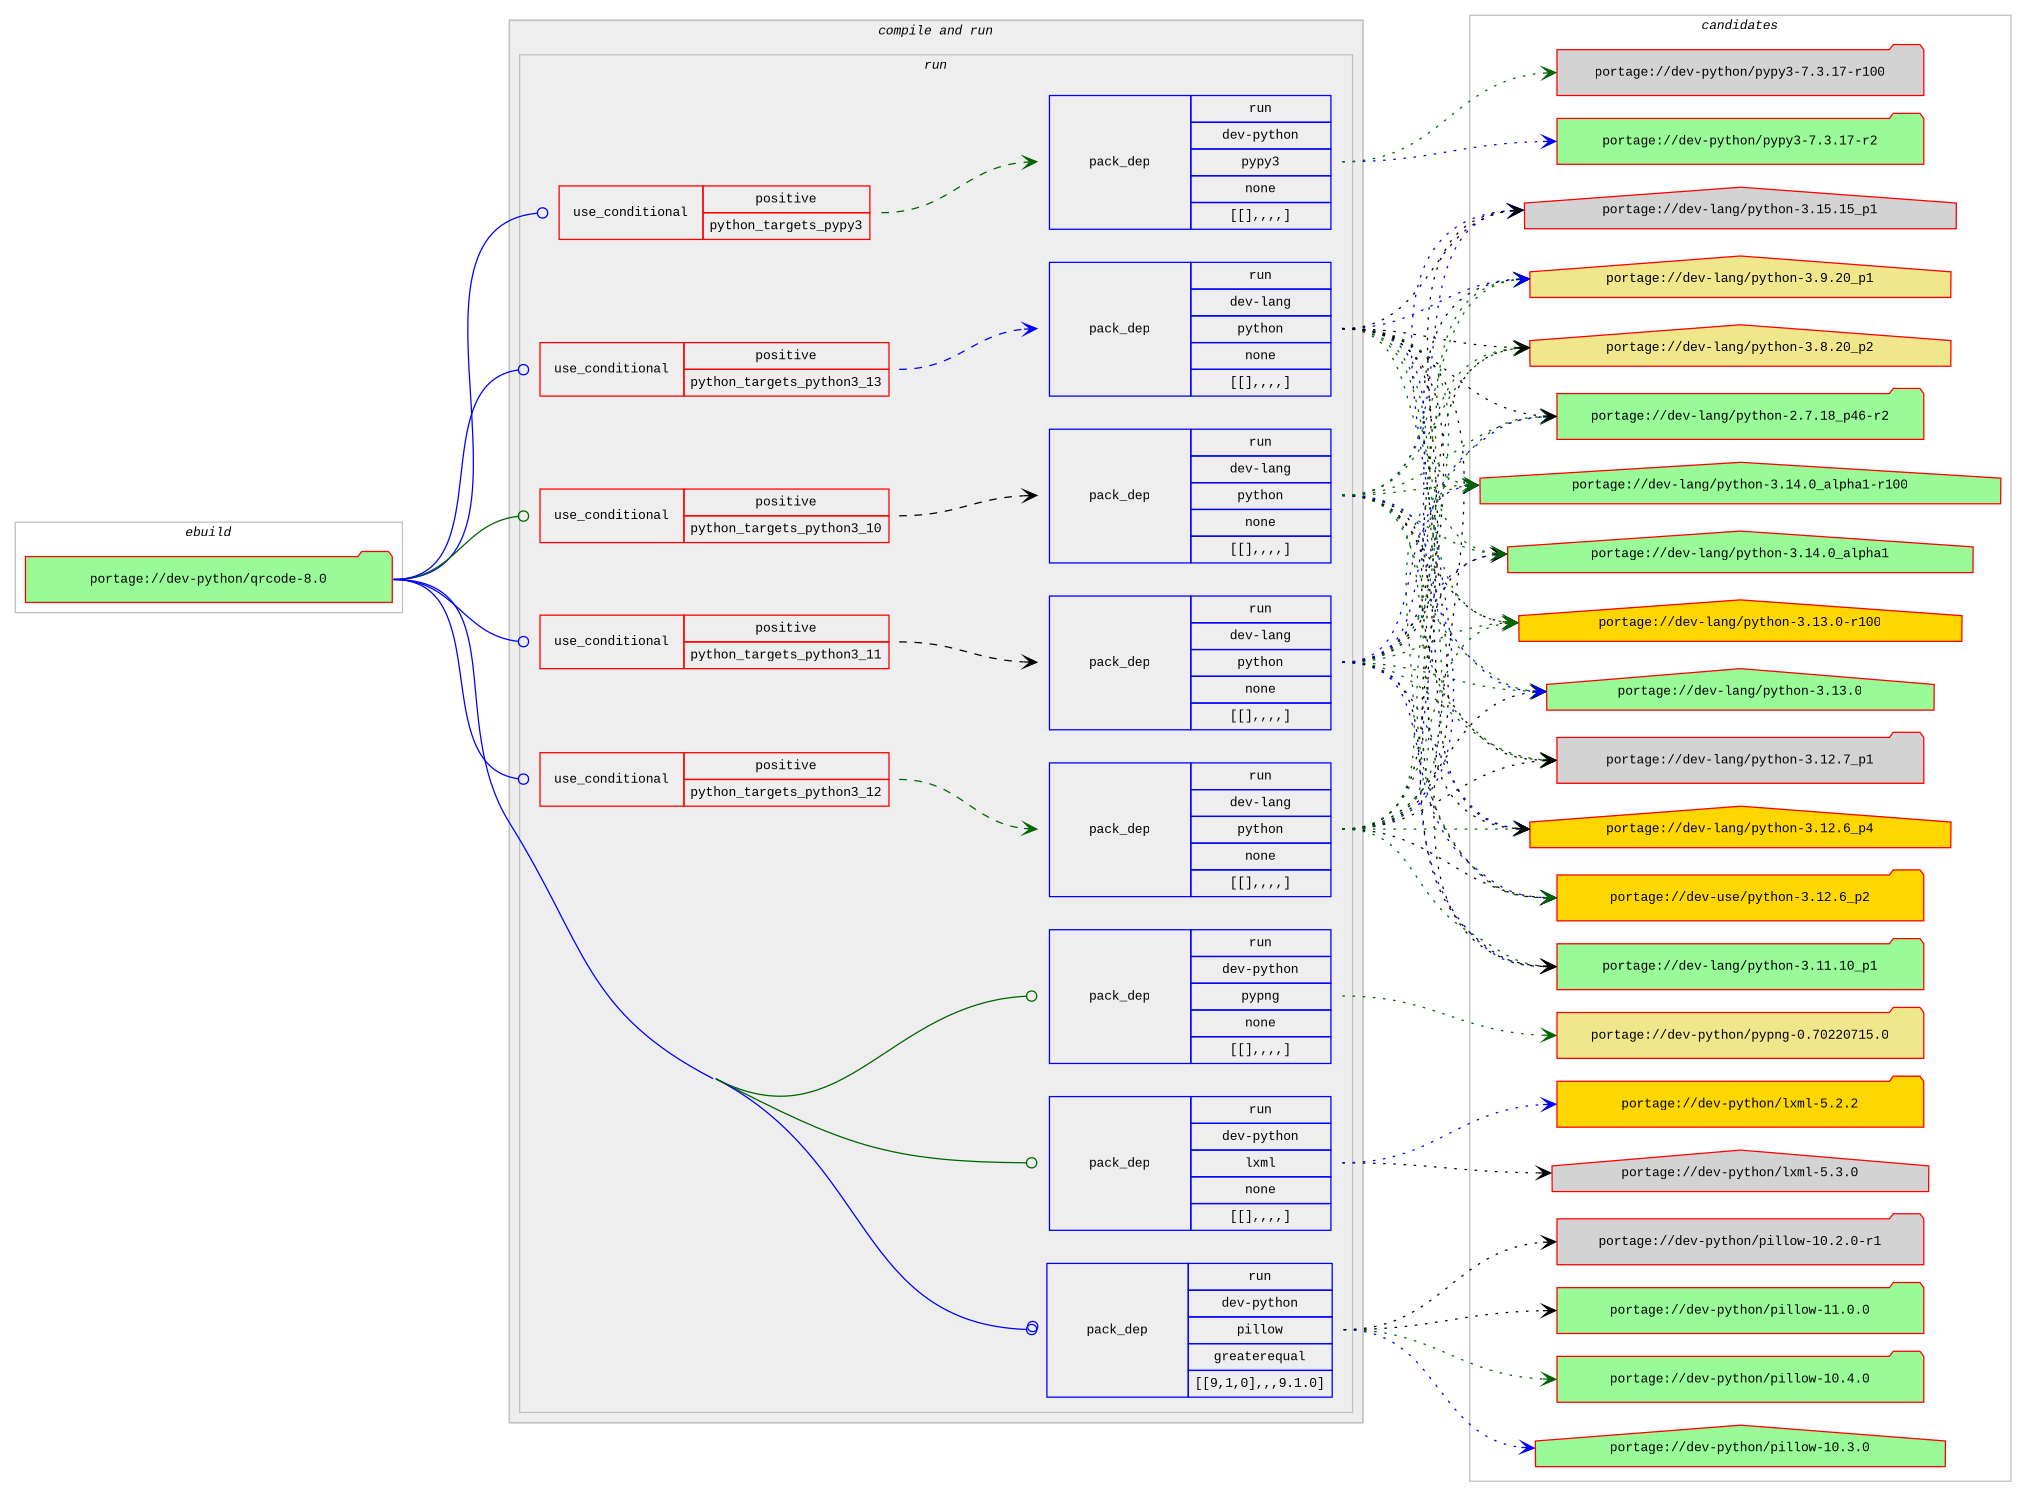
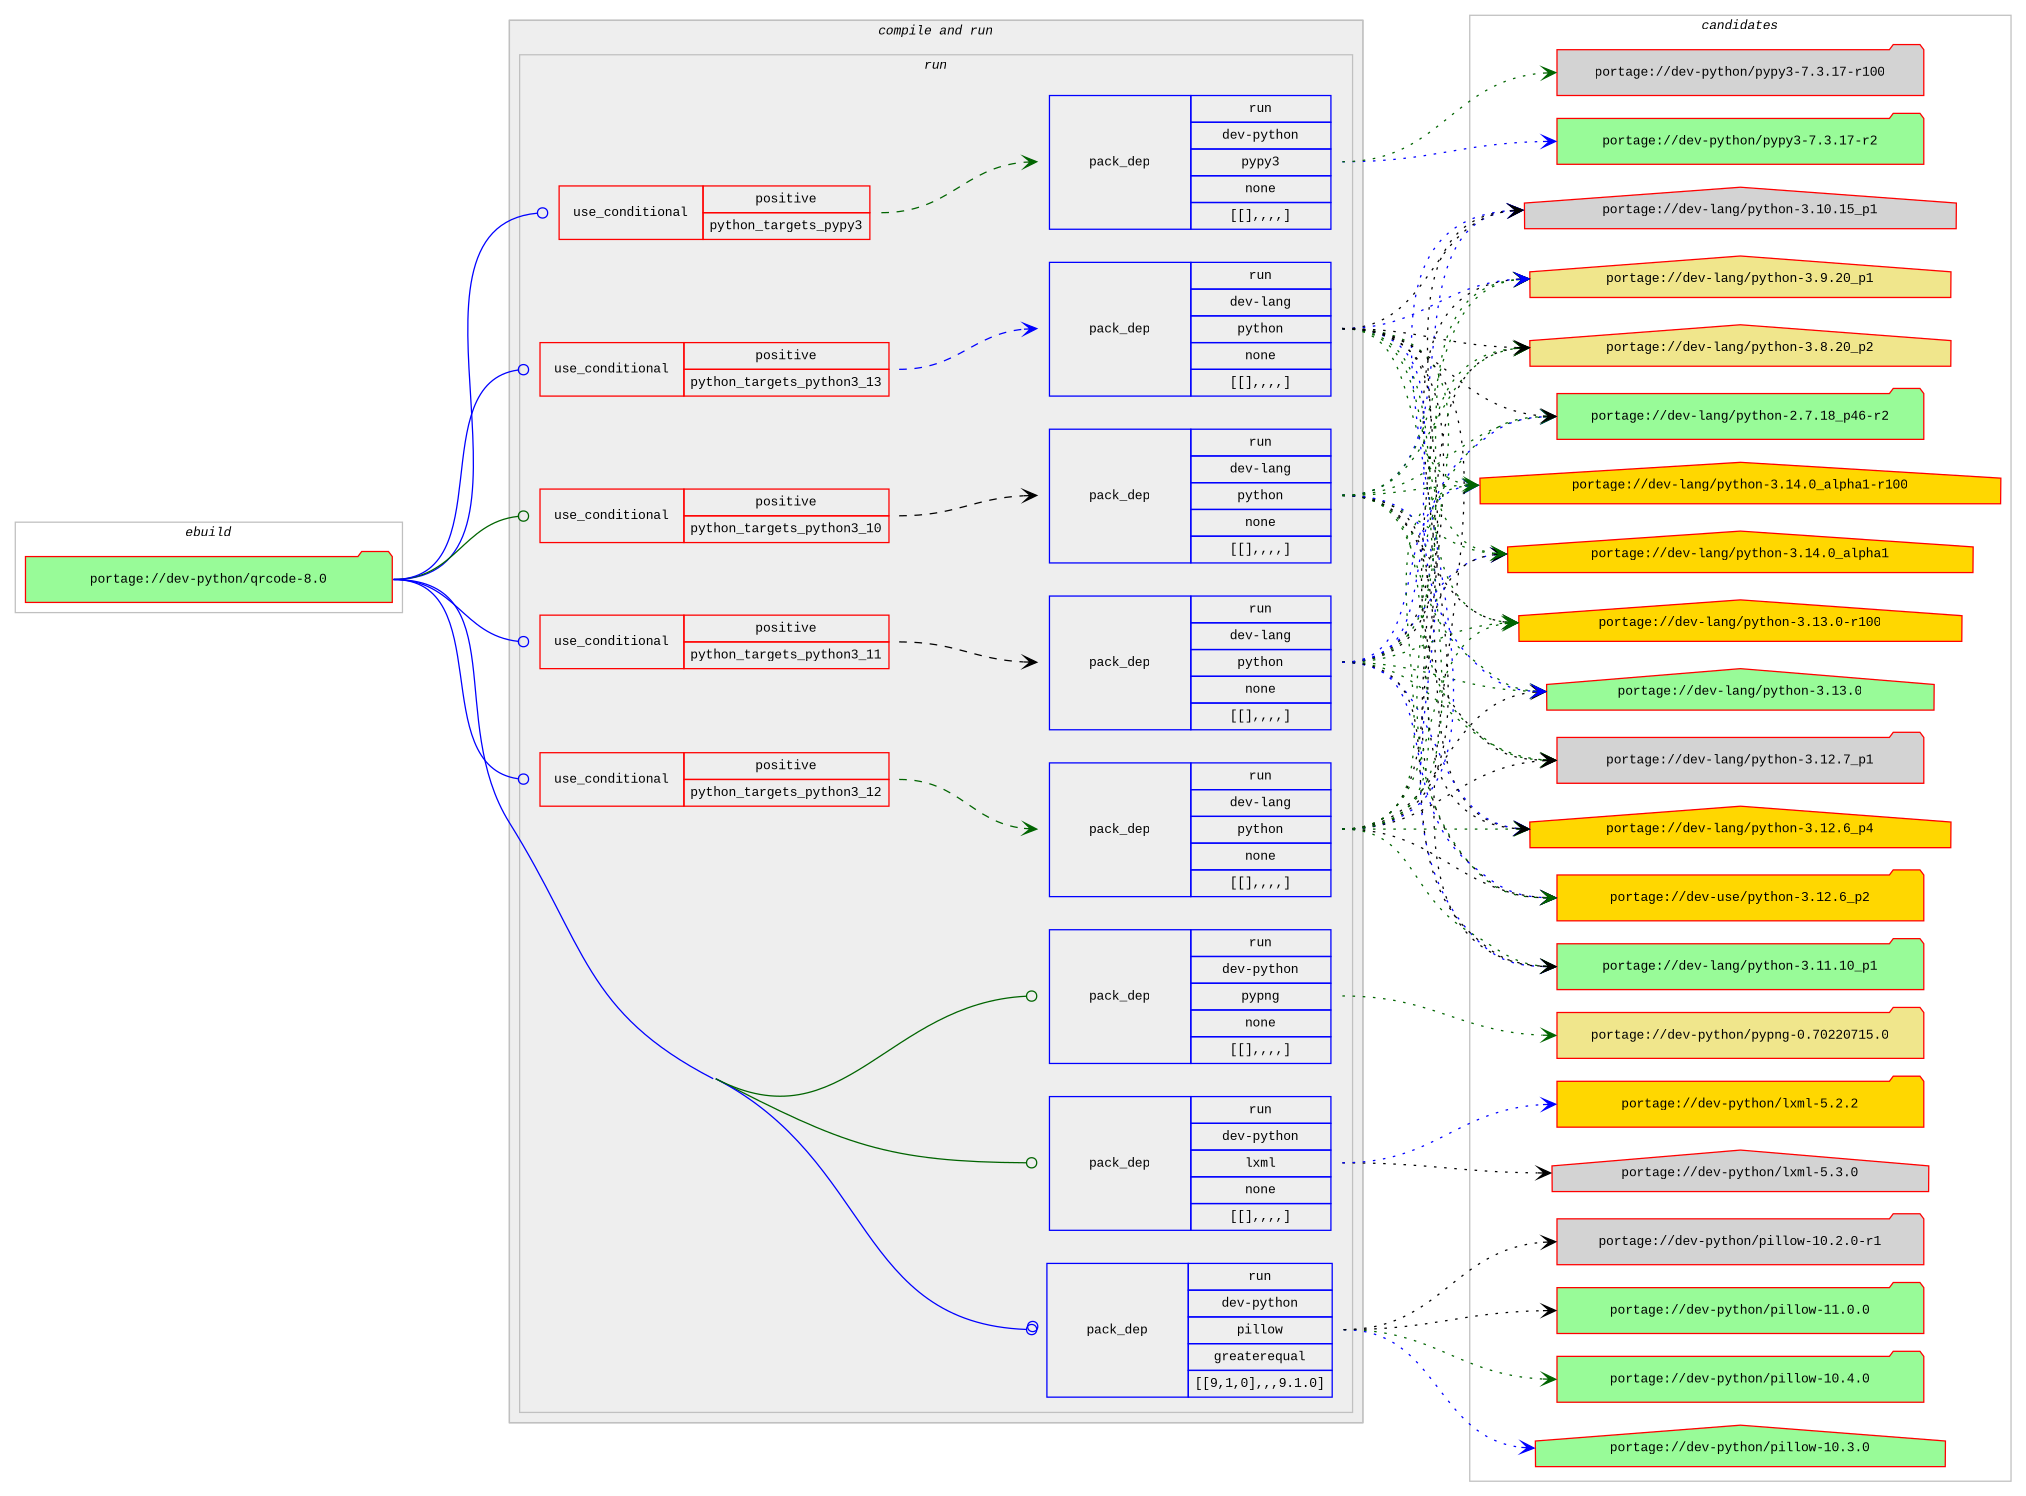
(1740, 210) -> (1740, 210)
(1740, 485) -> (1740, 485)
(1740, 554) -> (1740, 554)
